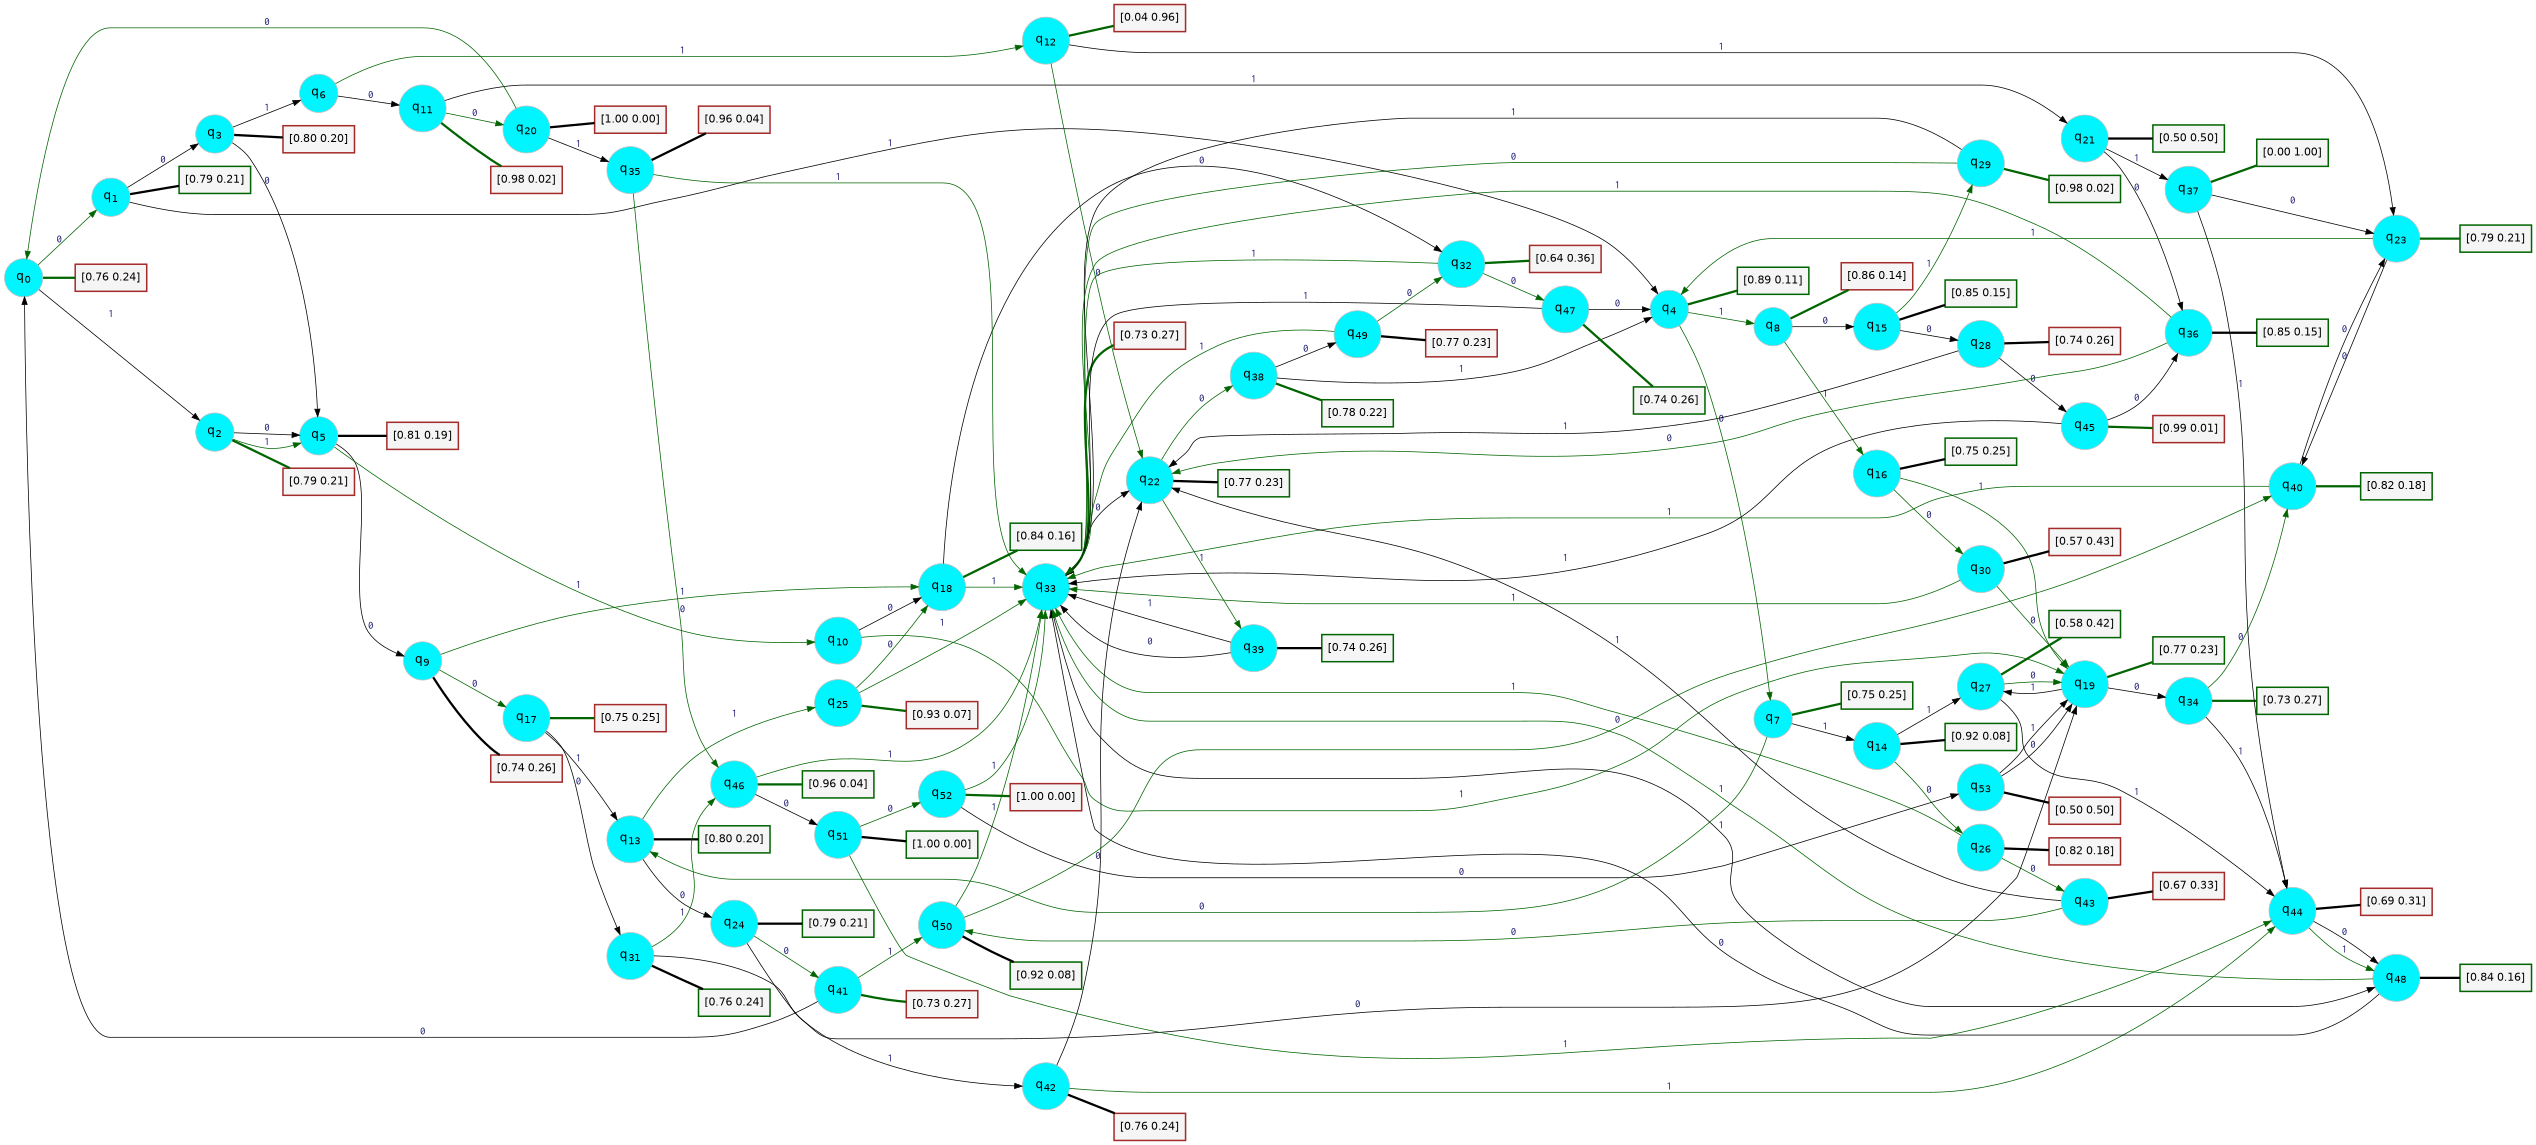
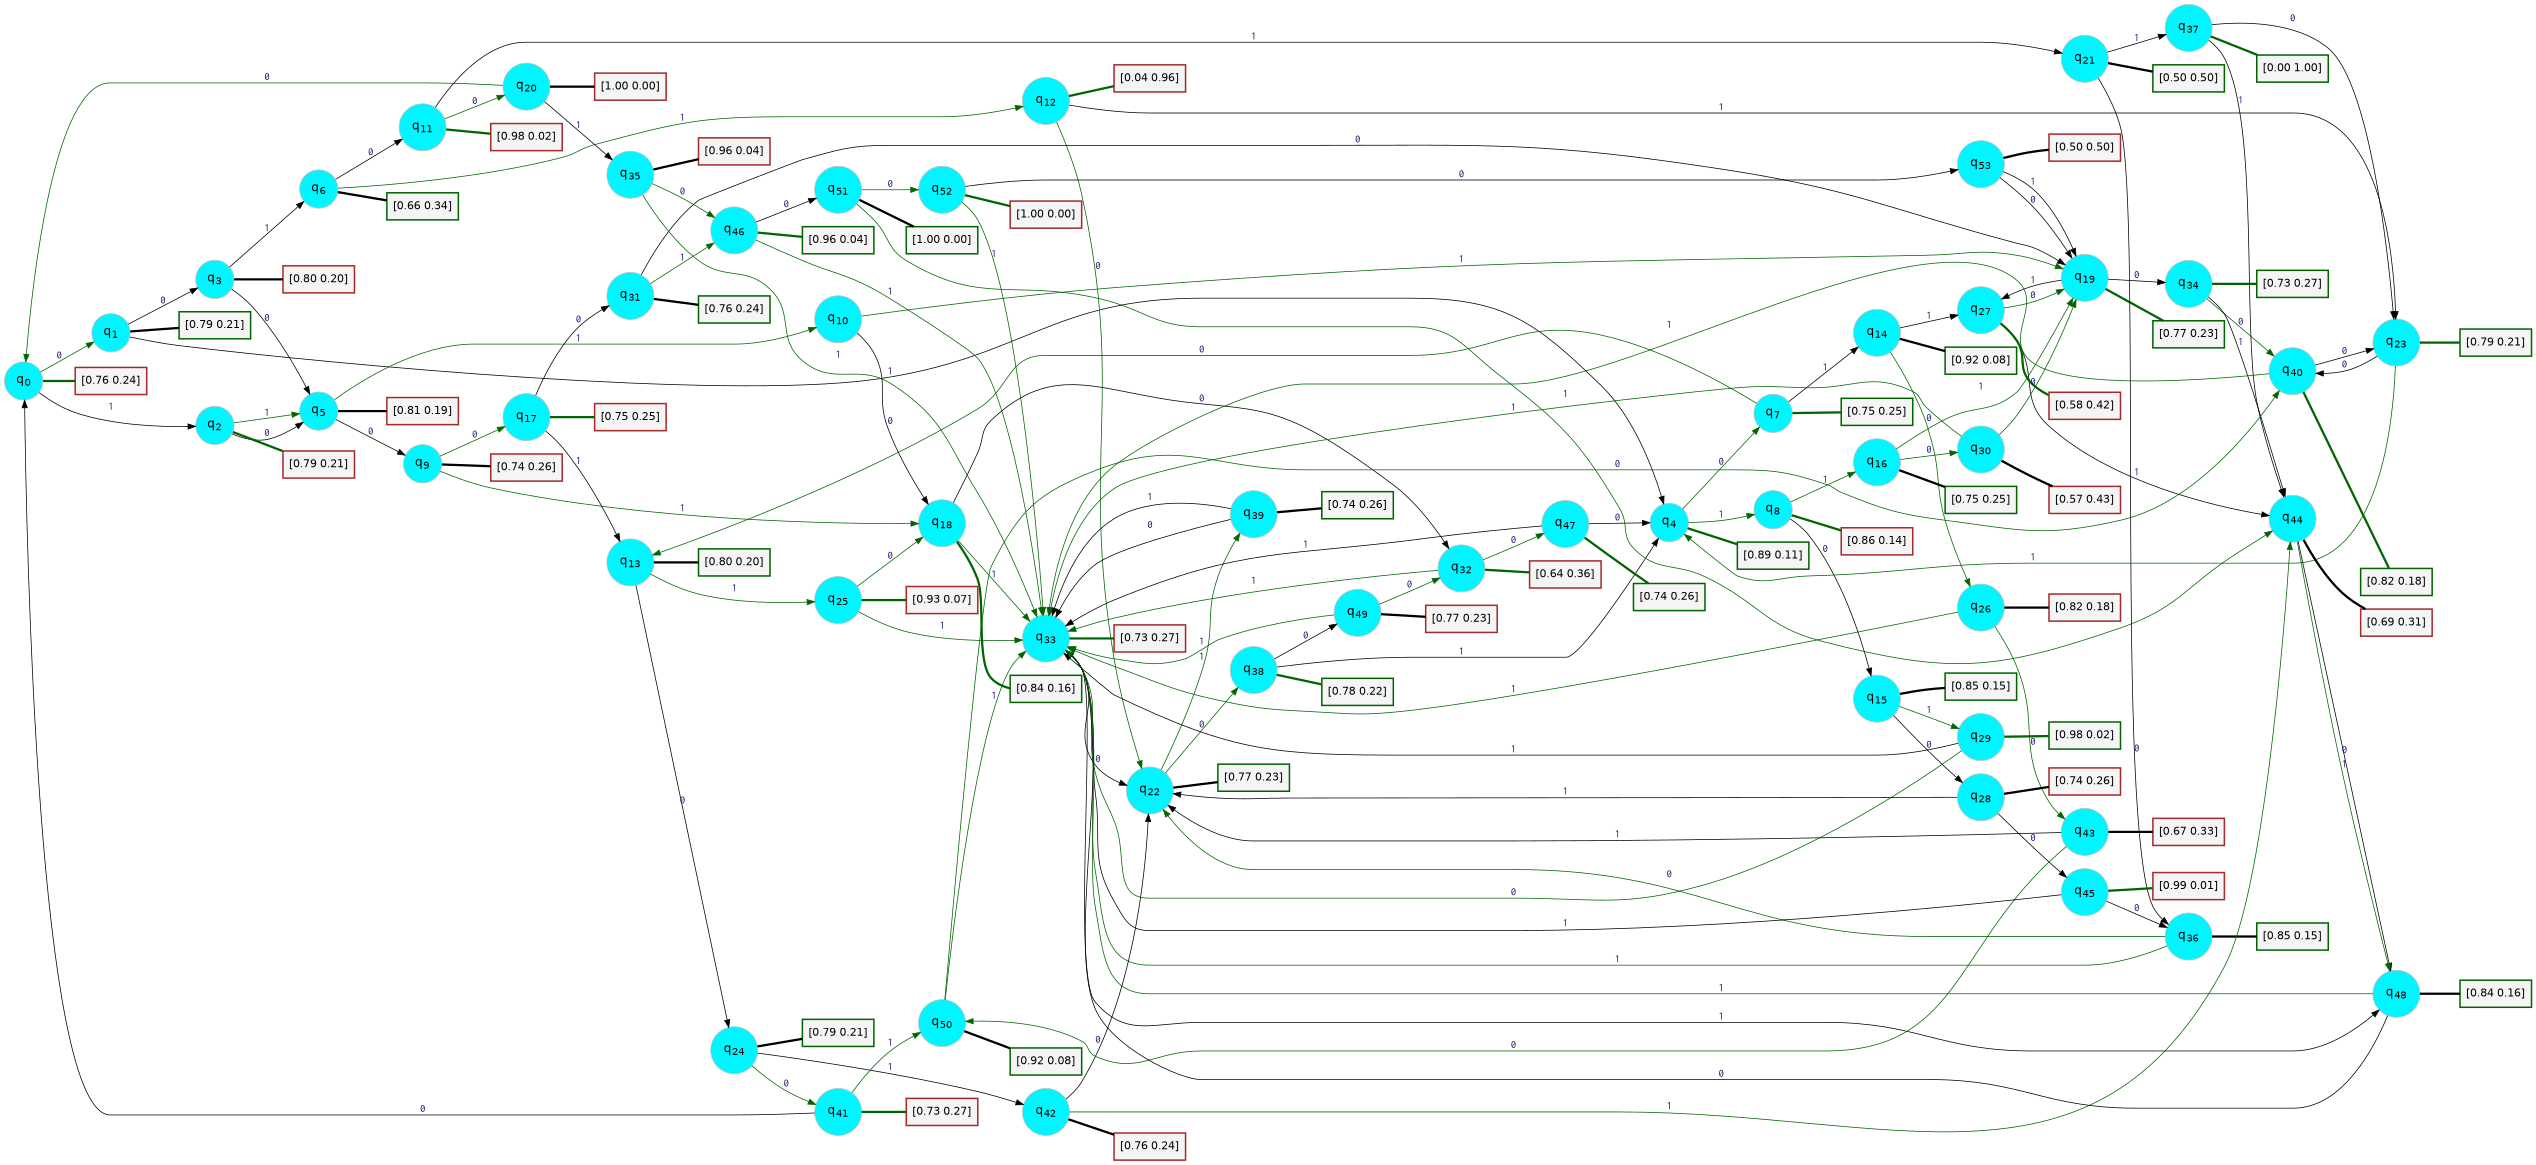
none -> (423, 206)
(2085, 624) -> (2085, 406)
